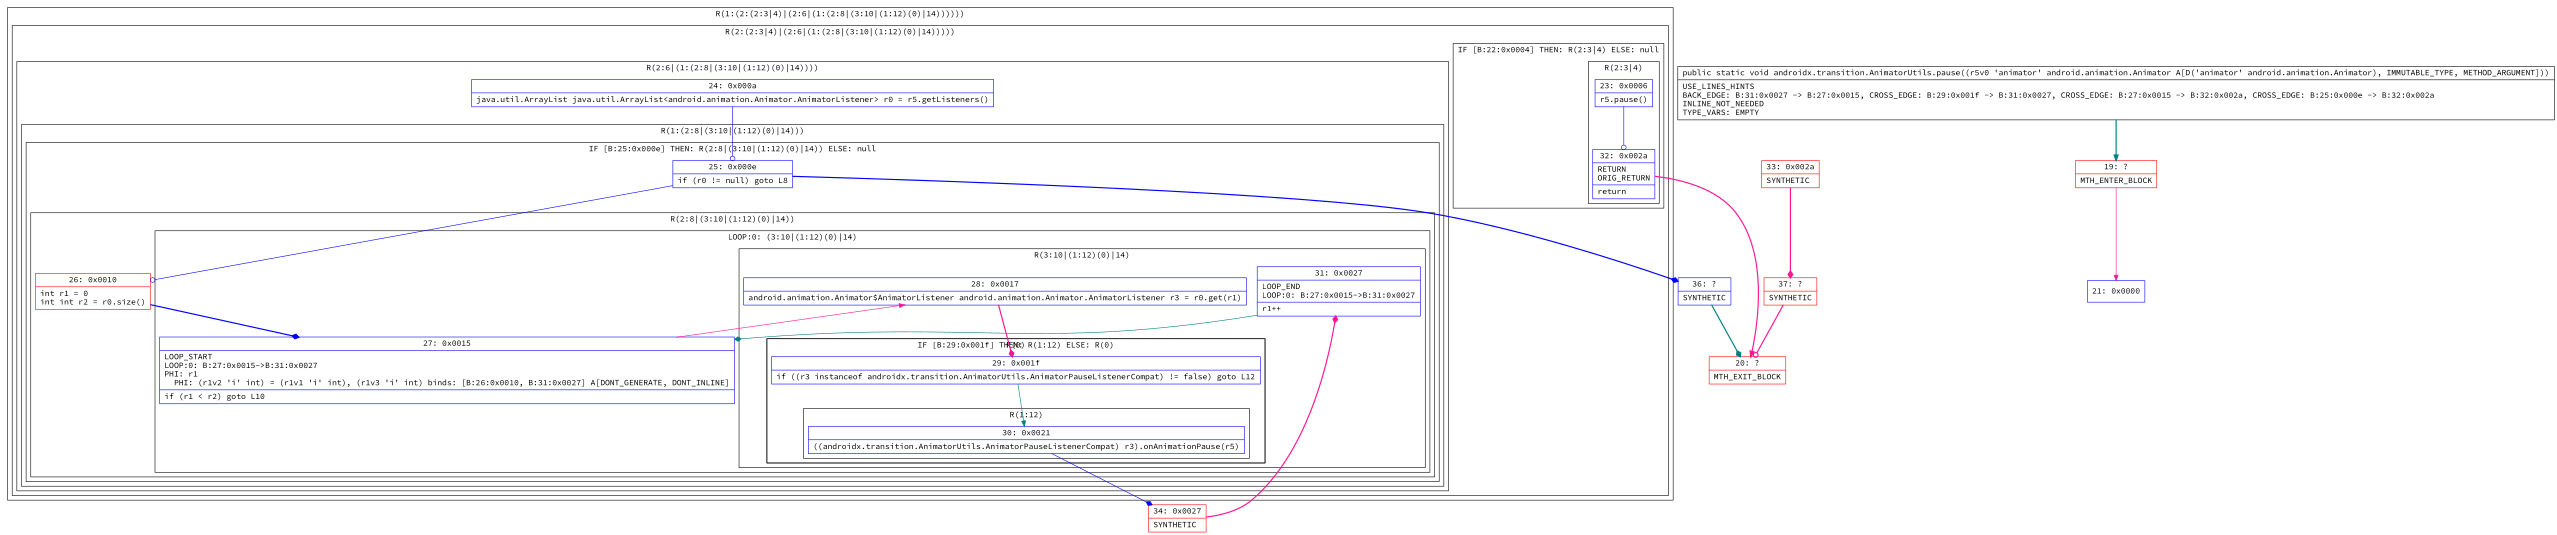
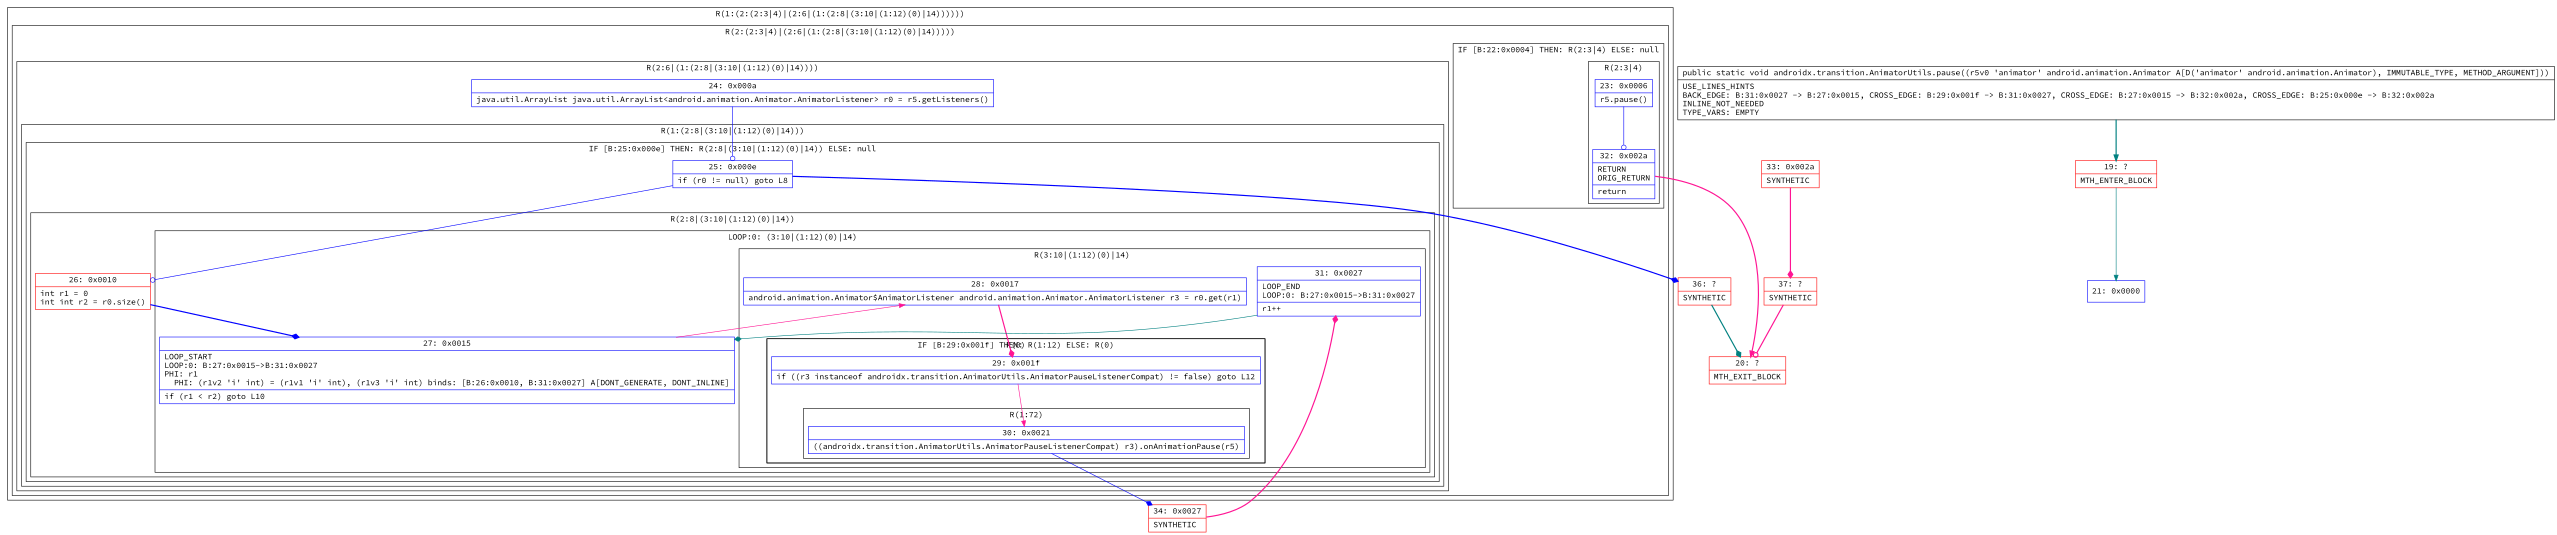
(2116, 231) -> (2116, 231)
(1705, 291) -> (1705, 291)
(1021, 402) -> (1021, 402)
(1026, 415) -> (1026, 415)
